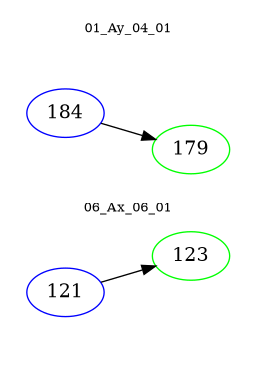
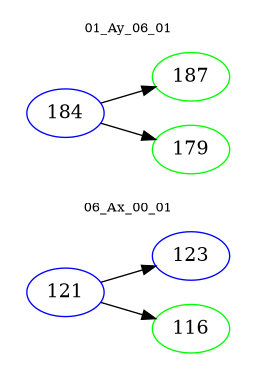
(128, 29) -> (128, 29)
none -> (191, 77)
(128, 208) -> (128, 208)
(191, 256) -> (191, 256)
none -> (191, 329)
